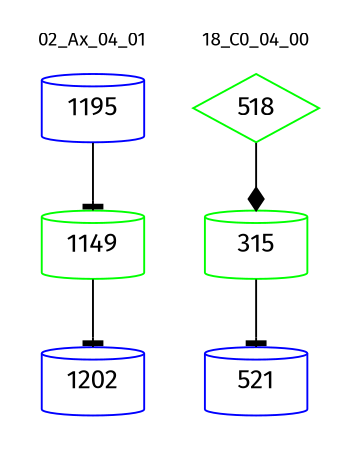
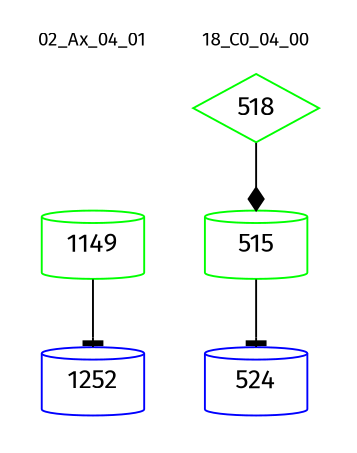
(93, 108) -> none
(256, 245) -> (256, 245)
(93, 381) -> (93, 381)
(256, 381) -> (256, 381)
